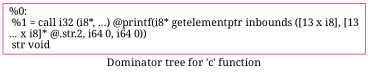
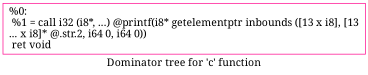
(30, 45) -> (30, 45)
